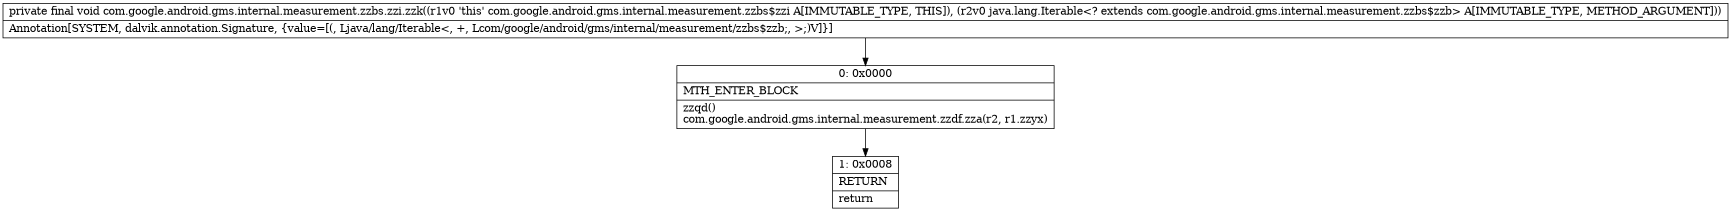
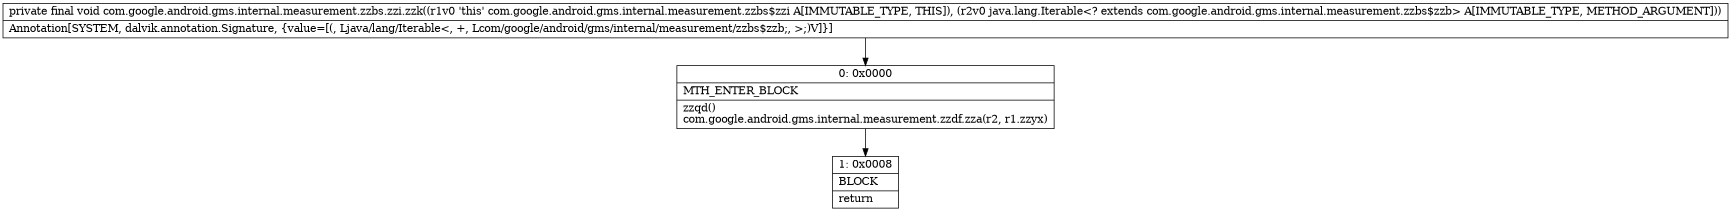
(863, 182) -> (858, 182)
